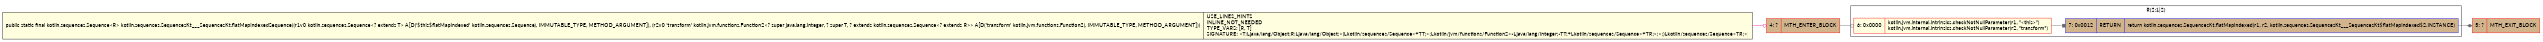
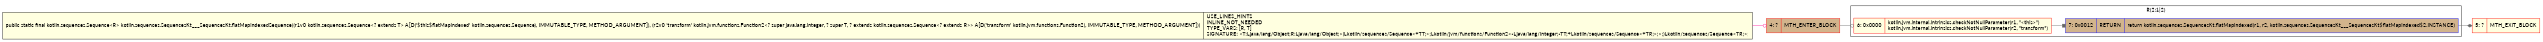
(2506, 26) -> (2506, 26)
